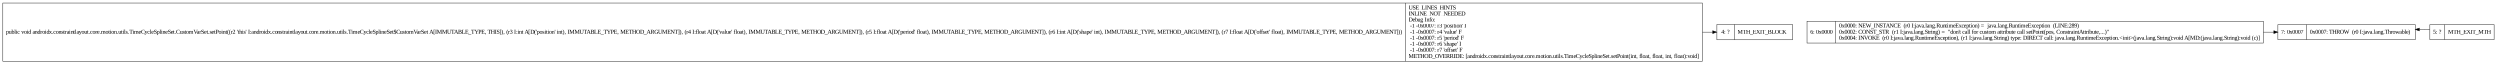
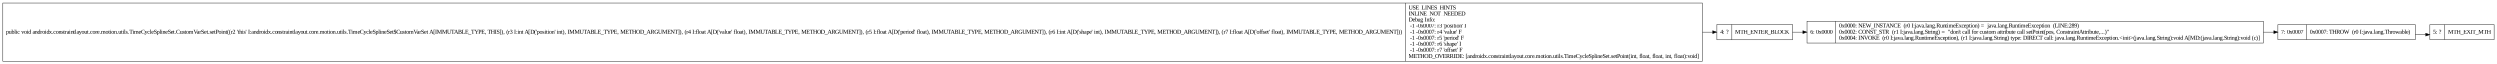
(2425, 30) -> (2420, 35)
(1762, 32) -> (1762, 32)
none -> (1798, 32)
